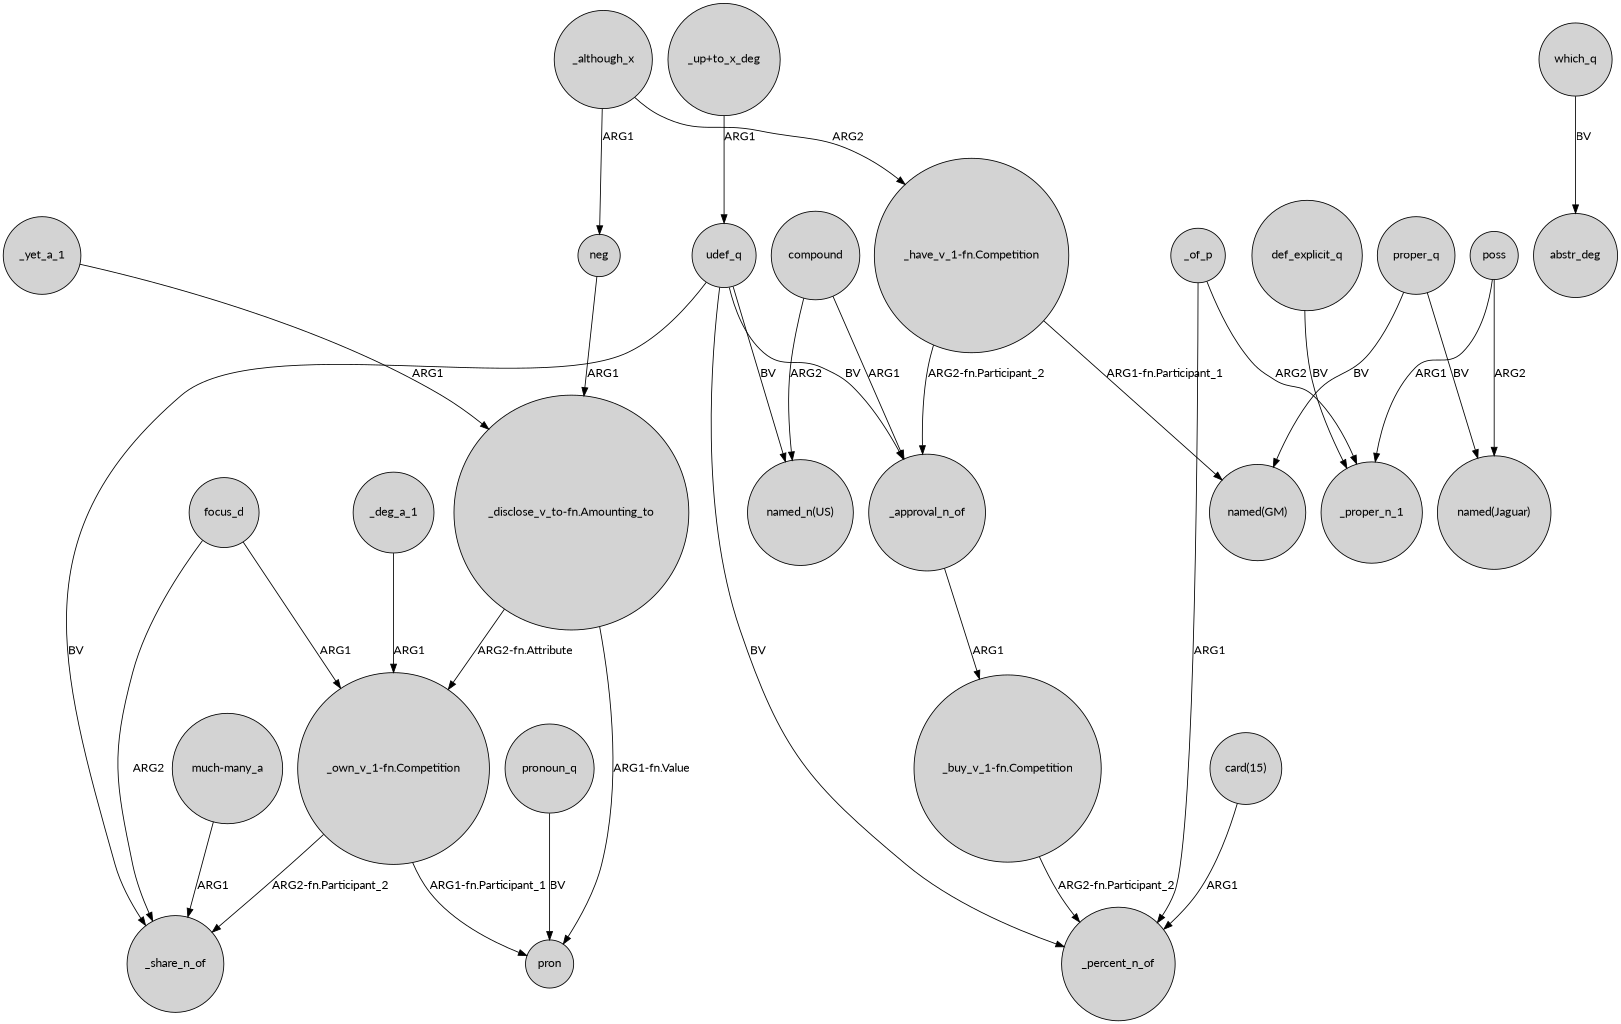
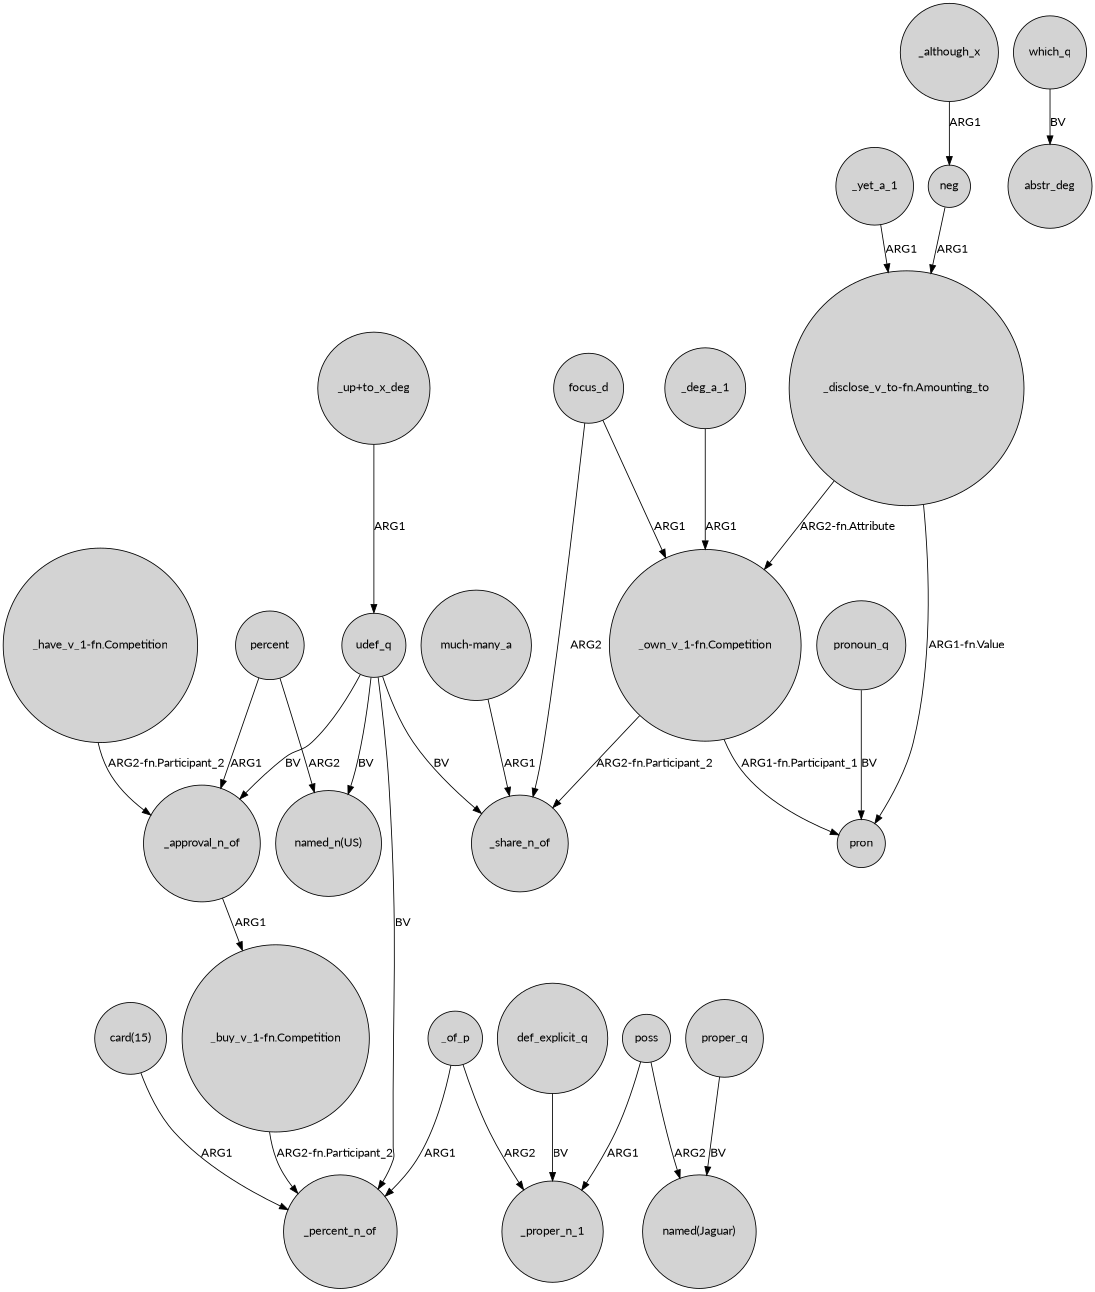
(768, 132) -> none
(816, 256) -> (270, 645)
(1258, 513) -> none
